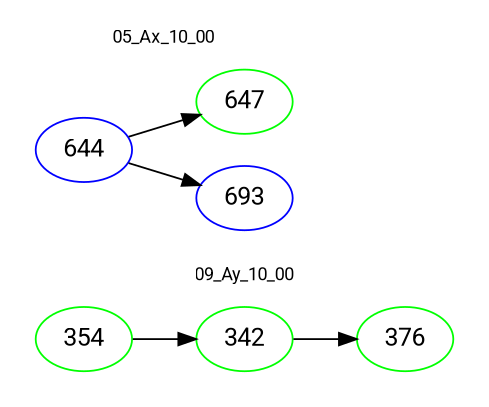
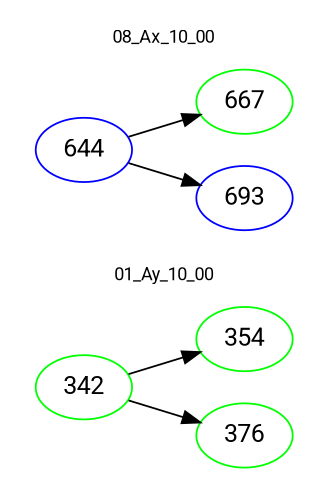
(164, 38) -> (164, 38)
(245, 102) -> (245, 102)
(245, 276) -> (164, 276)
(155, 339) -> (156, 366)
